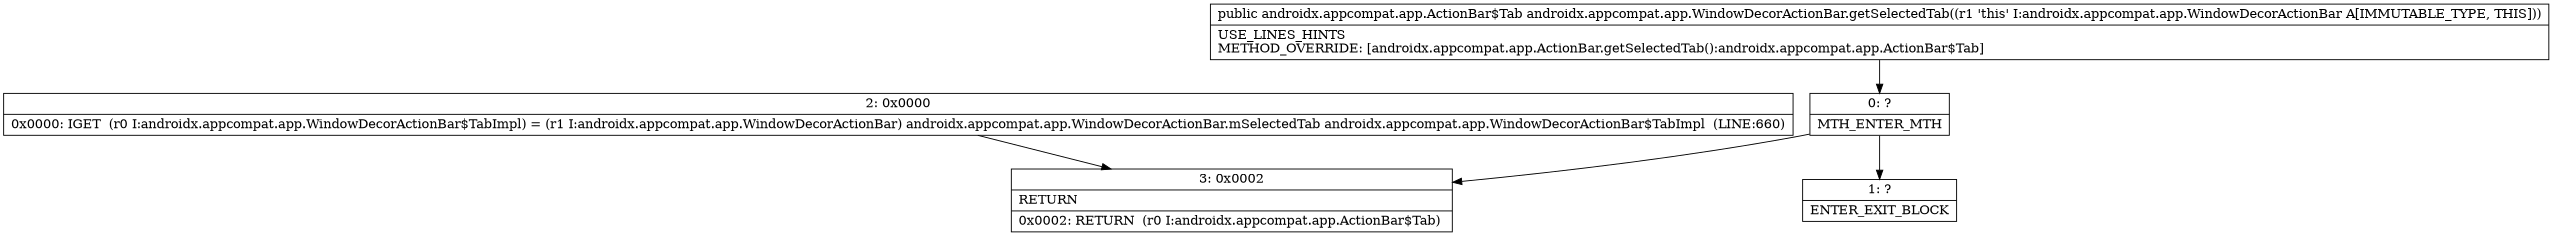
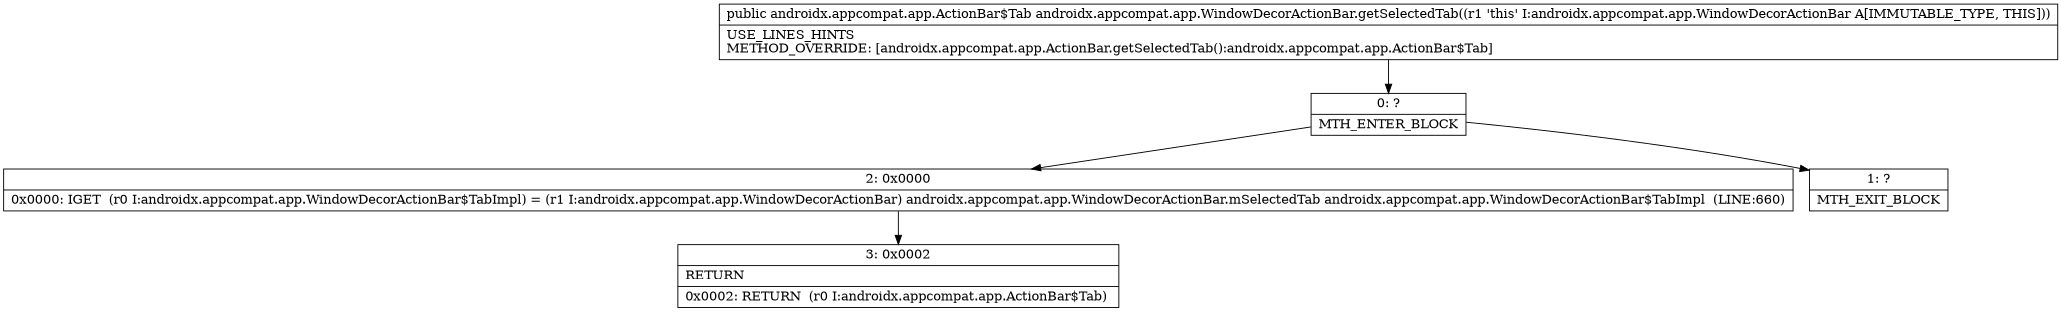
(1880, 124) -> (1389, 124)
(1636, 161) -> (1176, 147)
(1880, 210) -> (1879, 200)
